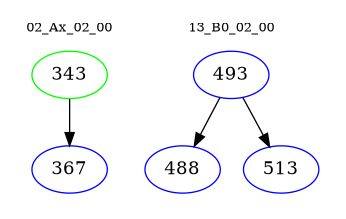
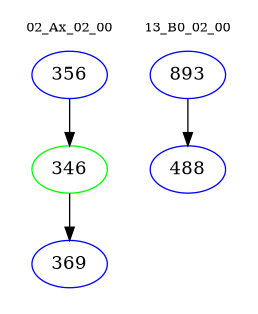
(70, 75) -> (70, 169)
none -> (70, 75)
(231, 75) -> (188, 75)
(70, 169) -> (70, 264)
(281, 169) -> none
